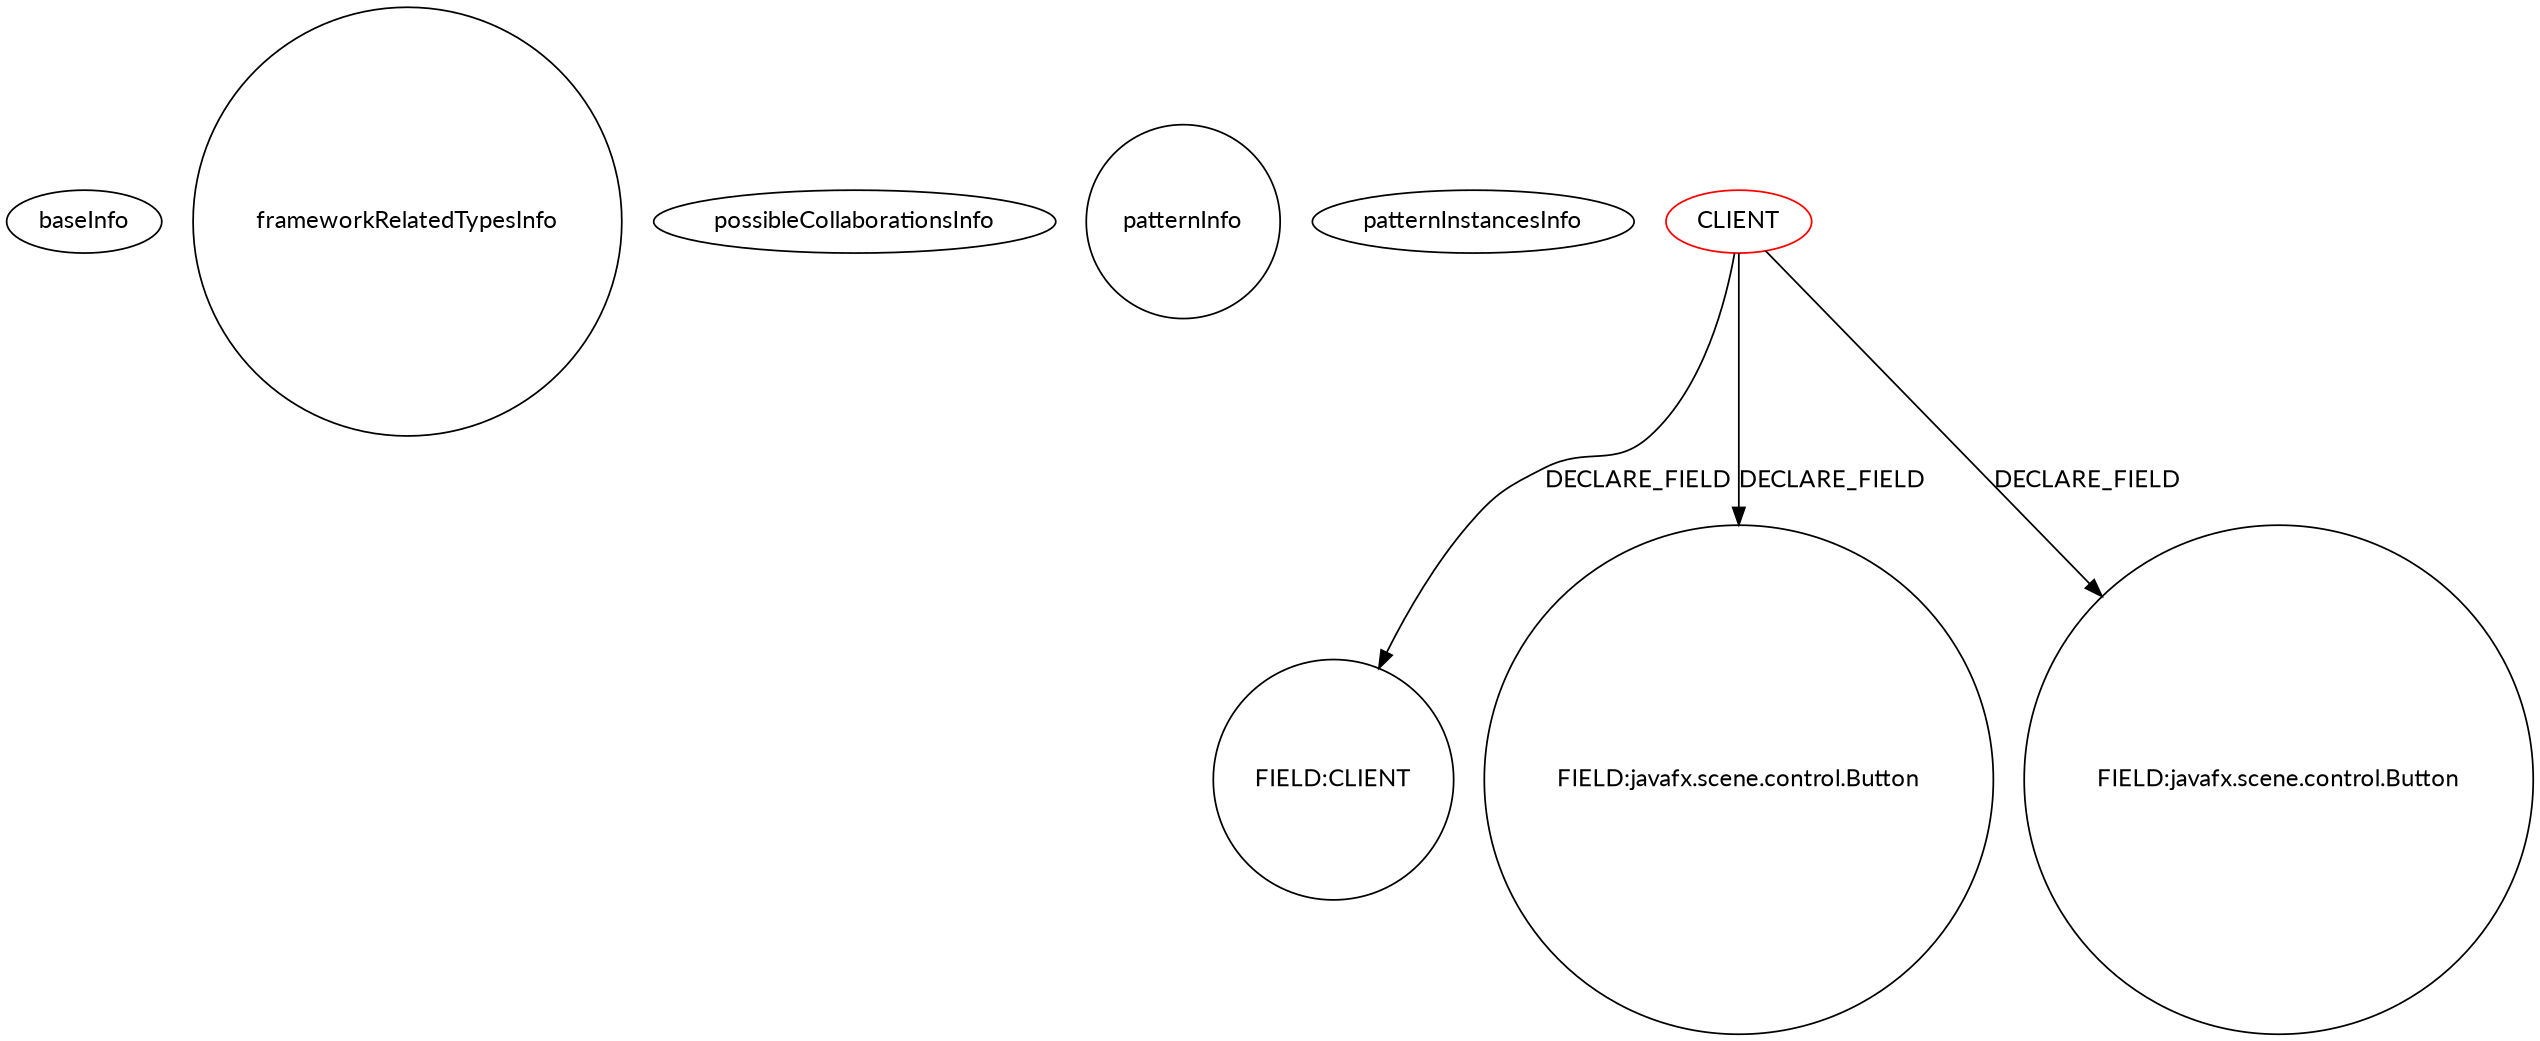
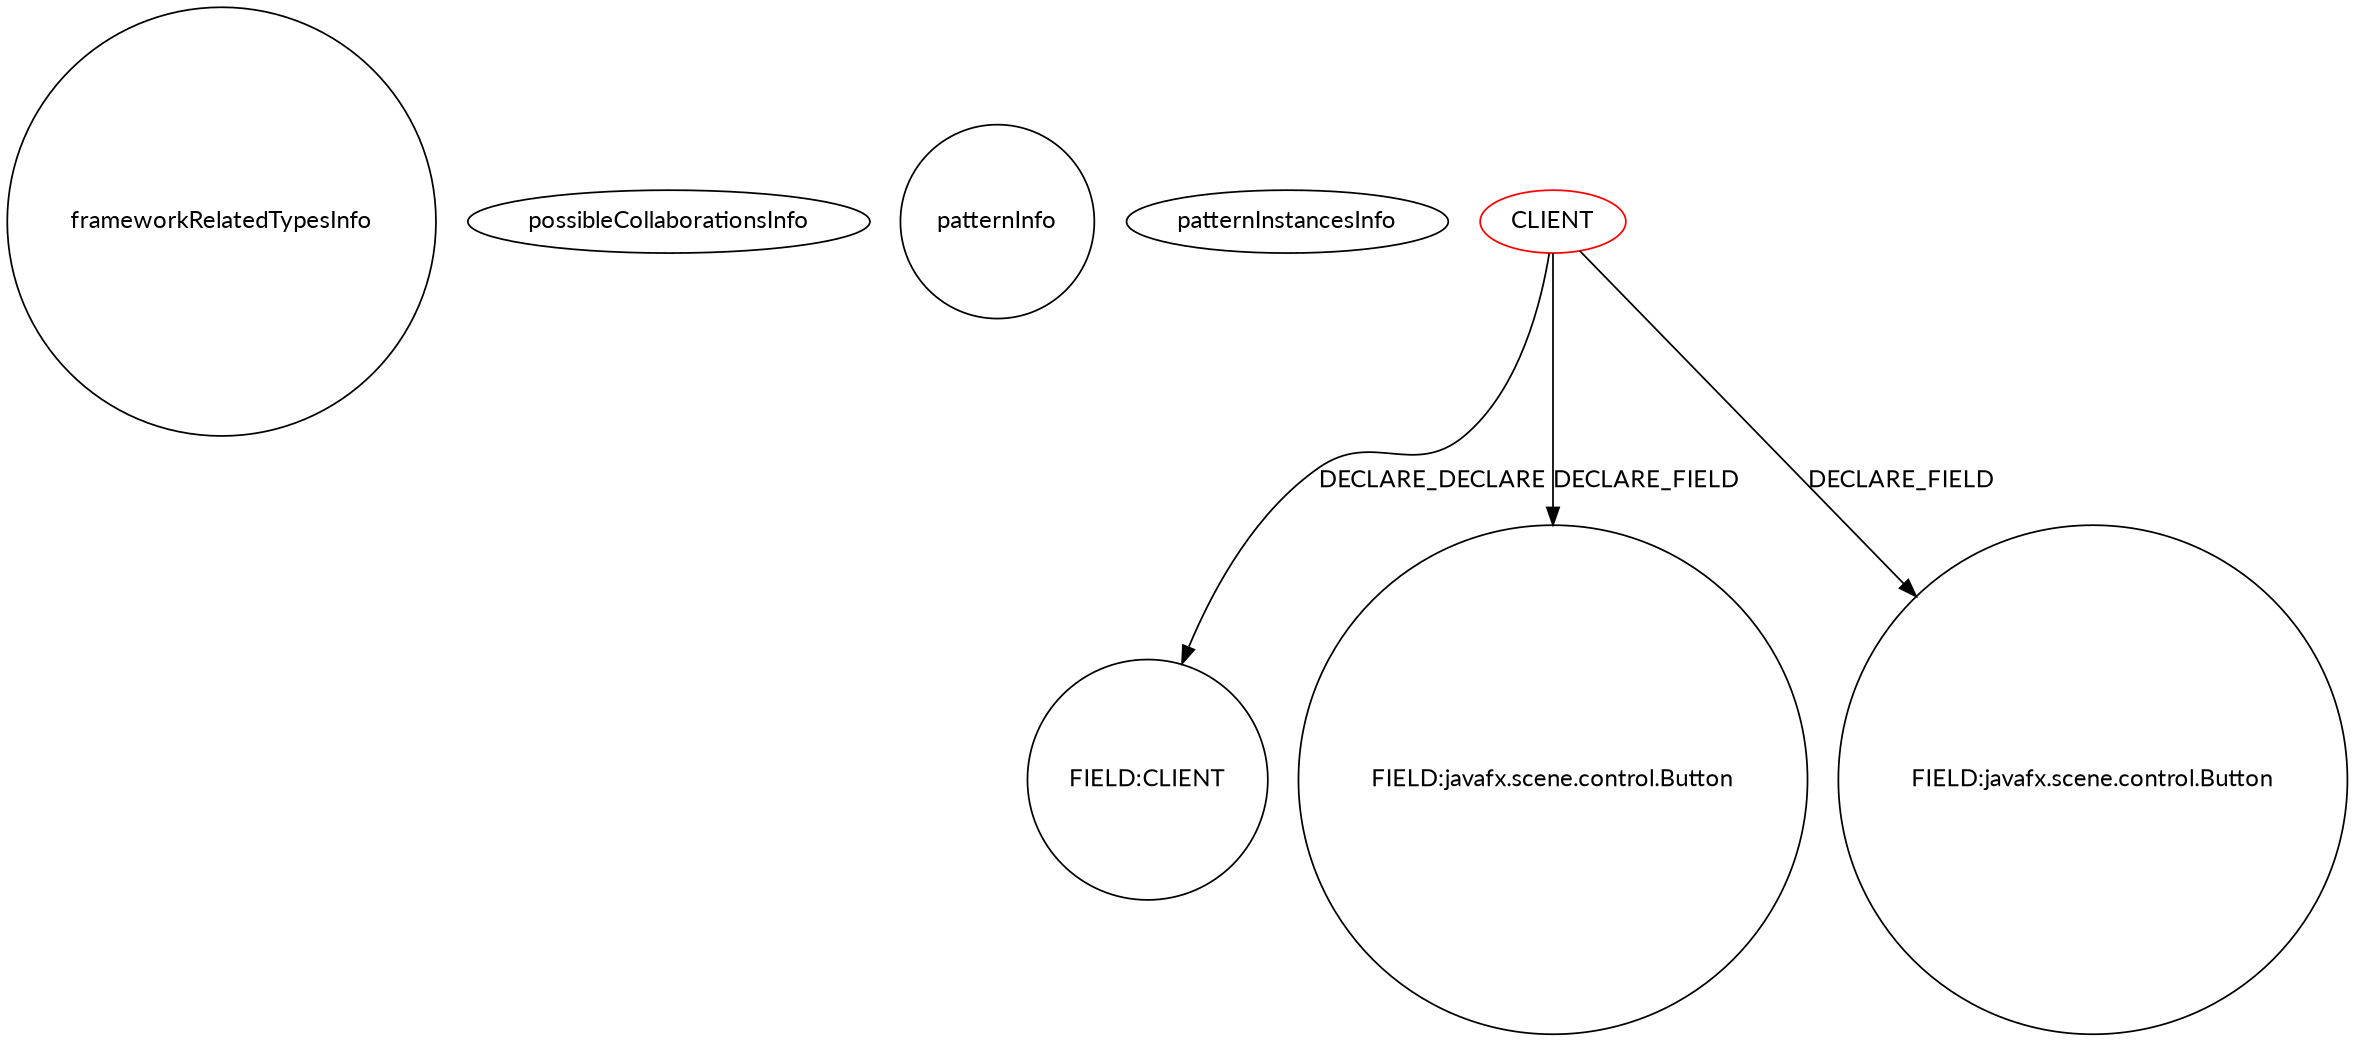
(84, 222) -> none
(1638, 481) -> (1432, 481)
